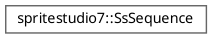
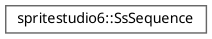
(106, 19) -> (106, 19)
